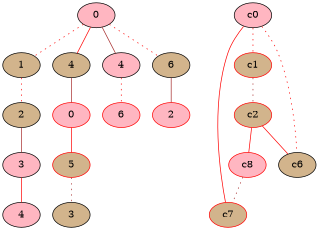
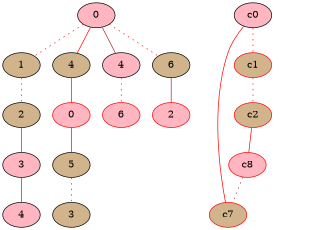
(71, 165) -> (71, 165)
(297, 165) -> none
